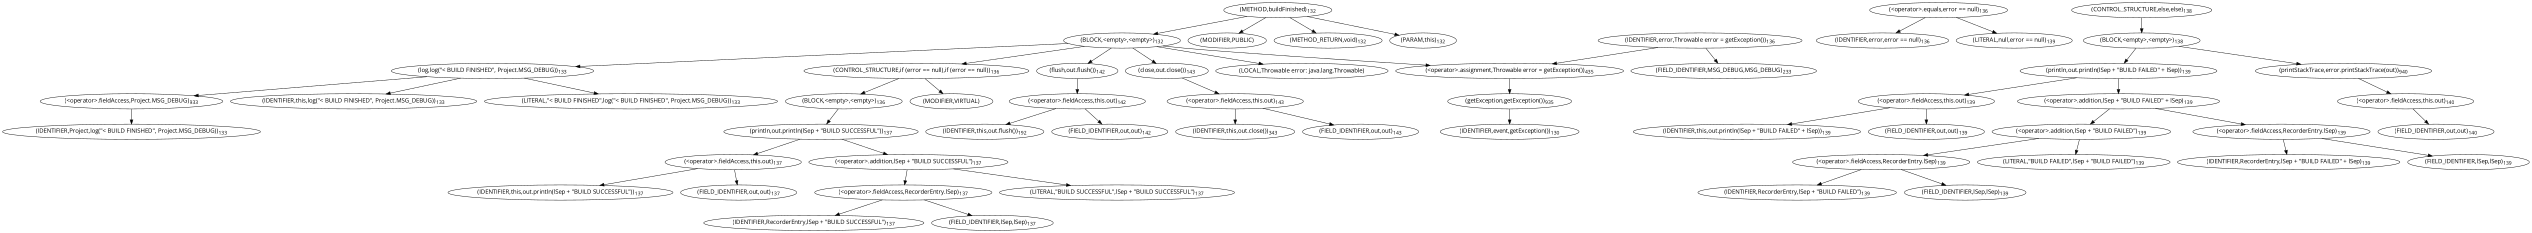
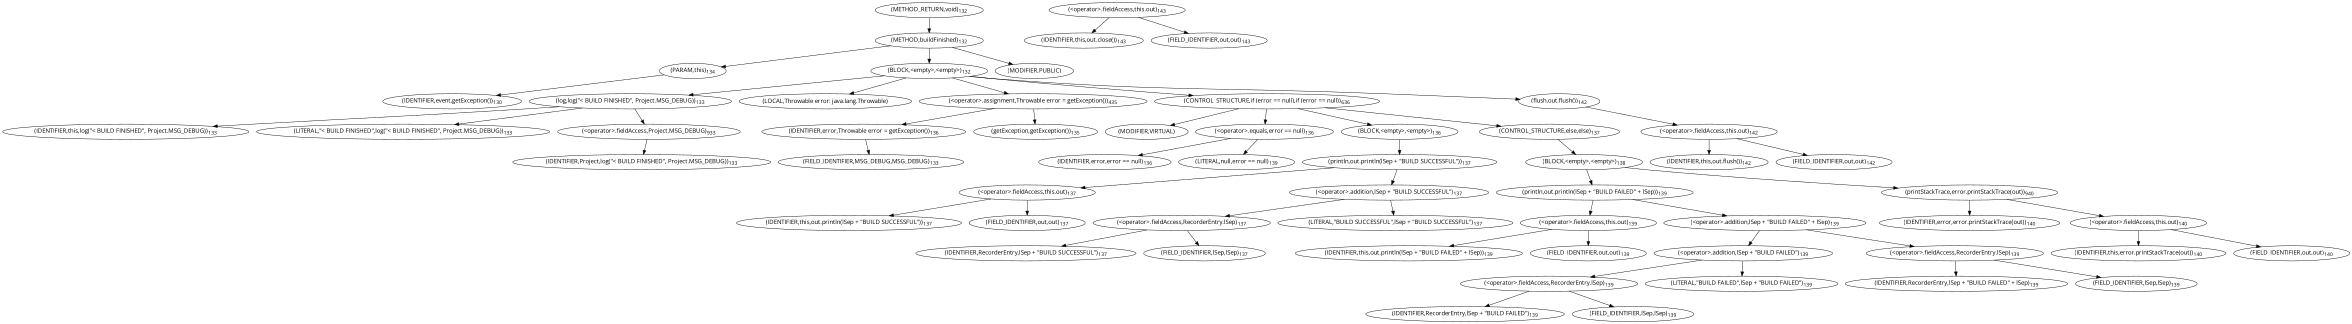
(2188, 10) -> (1596, 131)
(1301, 24) -> (929, 23)
(1441, 40) -> (711, 70)
(1607, 55) -> (950, 116)
(995, 70) -> (1346, 101)
(1787, 70) -> (935, 162)
(1167, 71) -> none
(1550, 101) -> (1076, 131)
none -> (1266, 114)
(1510, 114) -> (582, 85)
none -> (1411, 117)
(1022, 131) -> (1747, 162)
(1273, 131) -> (1122, 40)
none -> (1970, 223)
none -> (2138, 253)
